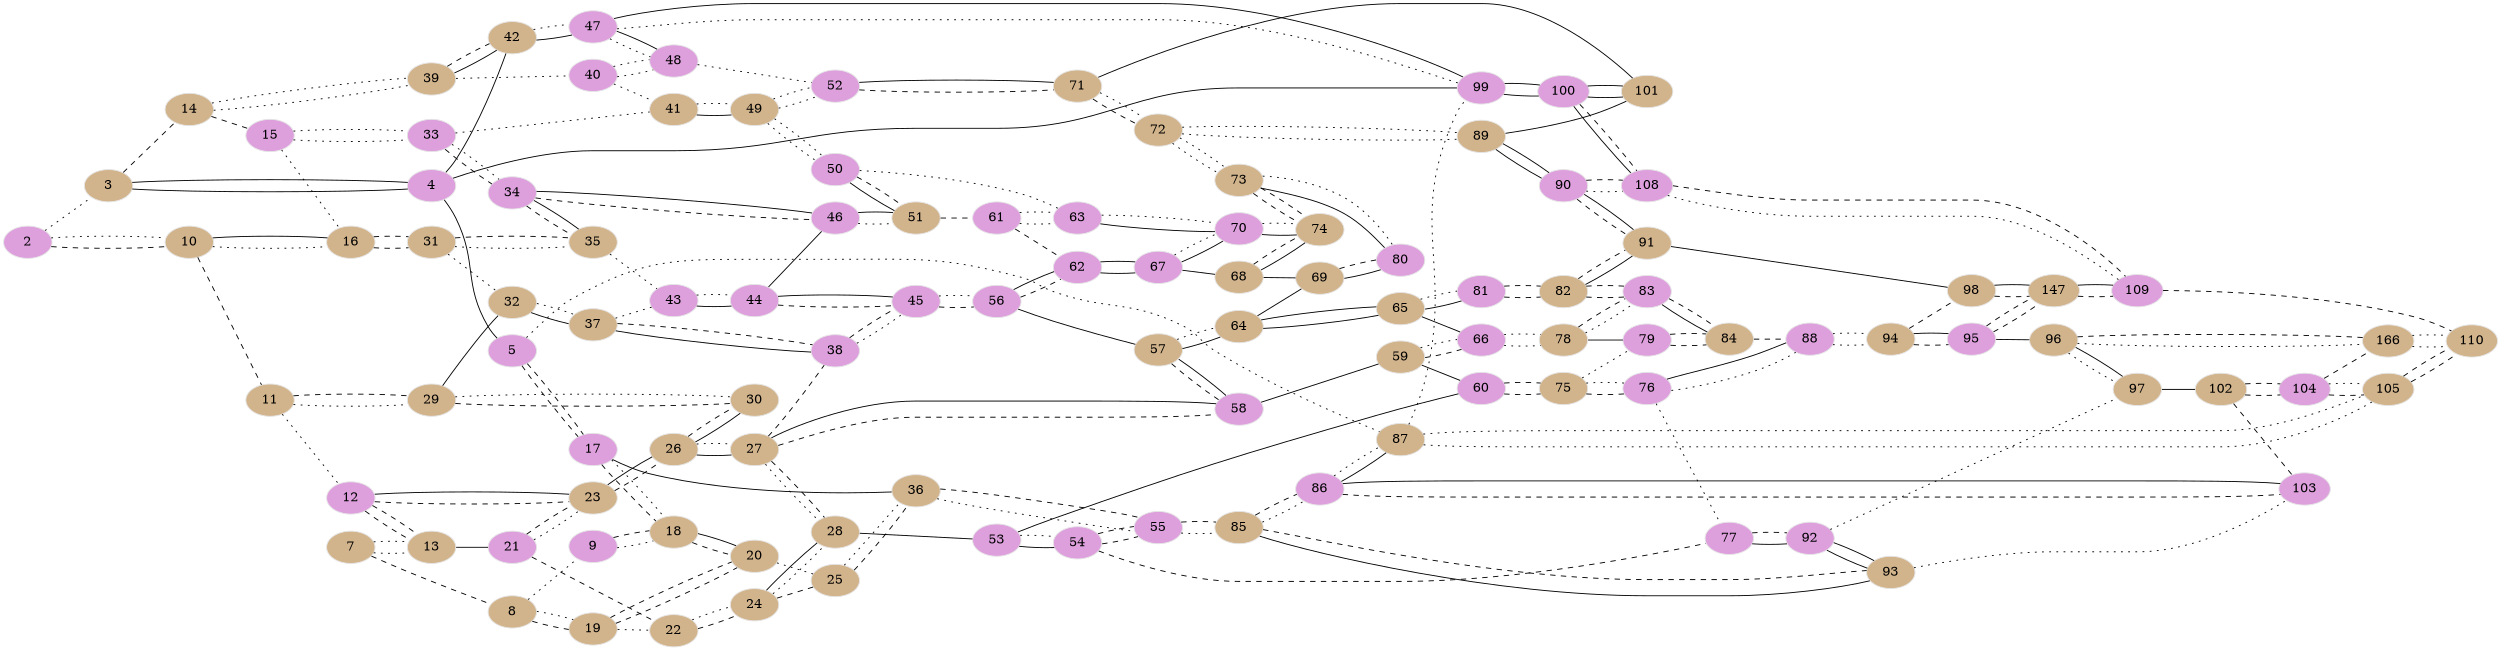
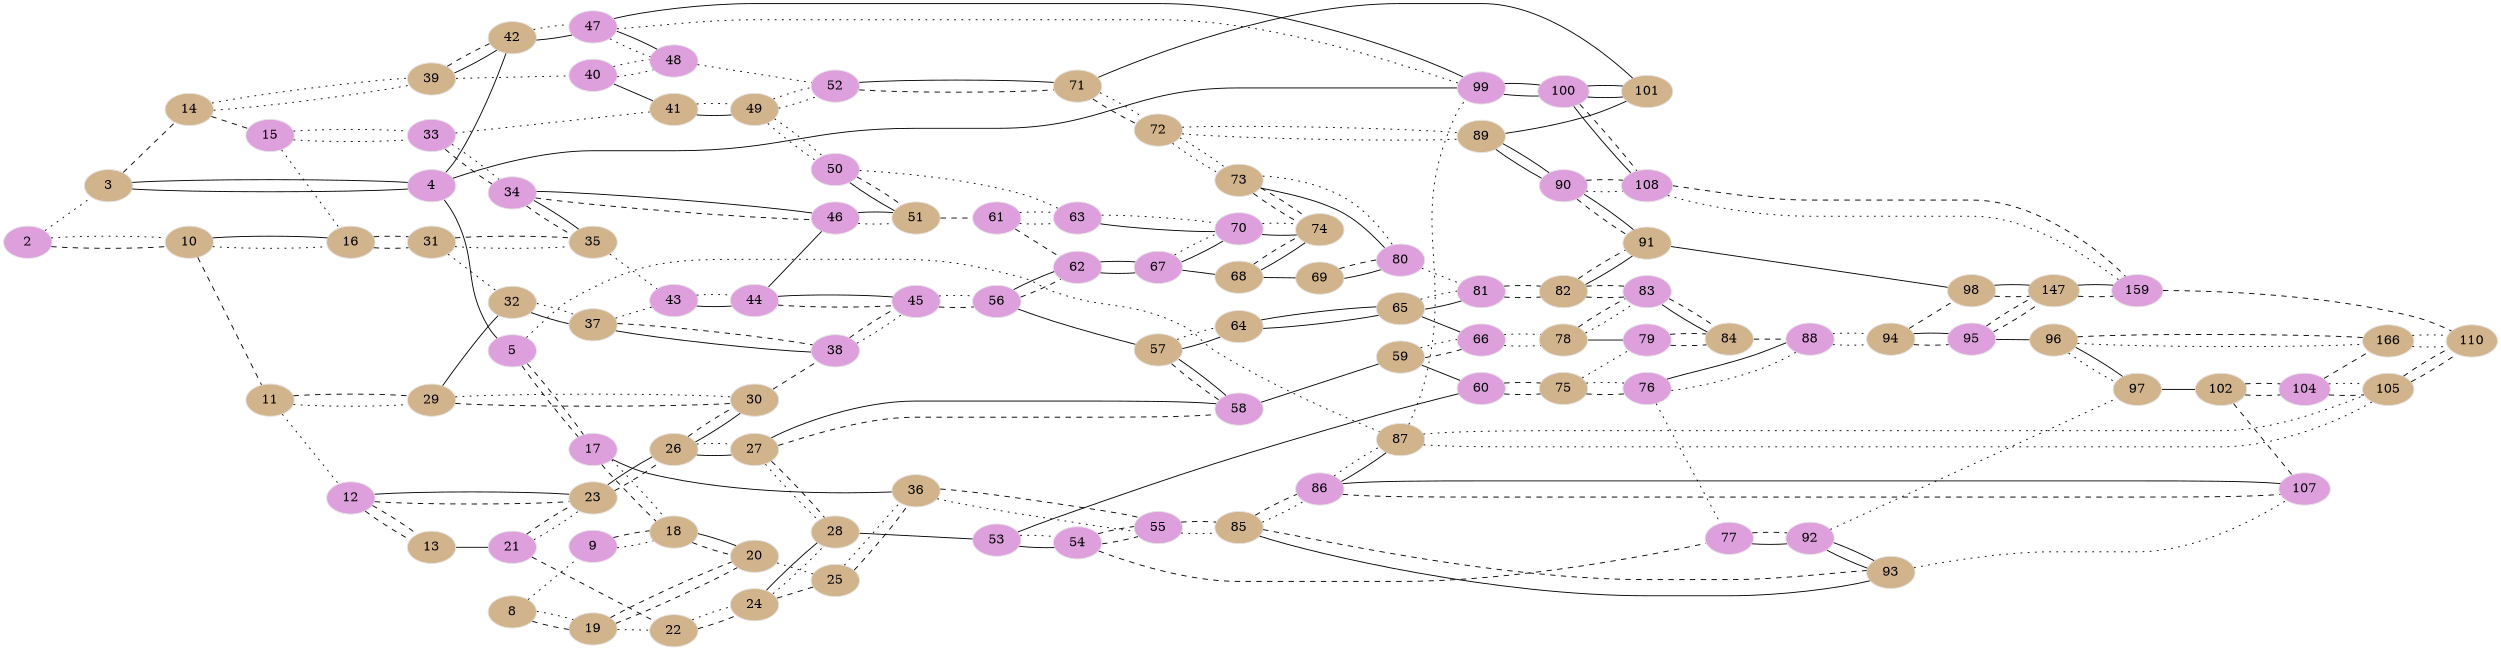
(633, 92) -> (633, 92)
none -> (1441, 276)
(2137, 291) -> (2137, 291)
(1279, 302) -> none
(797, 401) -> (795, 375)
(2305, 489) -> (2305, 489)
(351, 547) -> none
